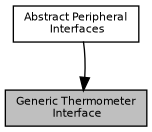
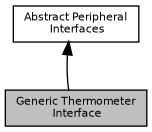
(85, 59) -> (67, 73)
